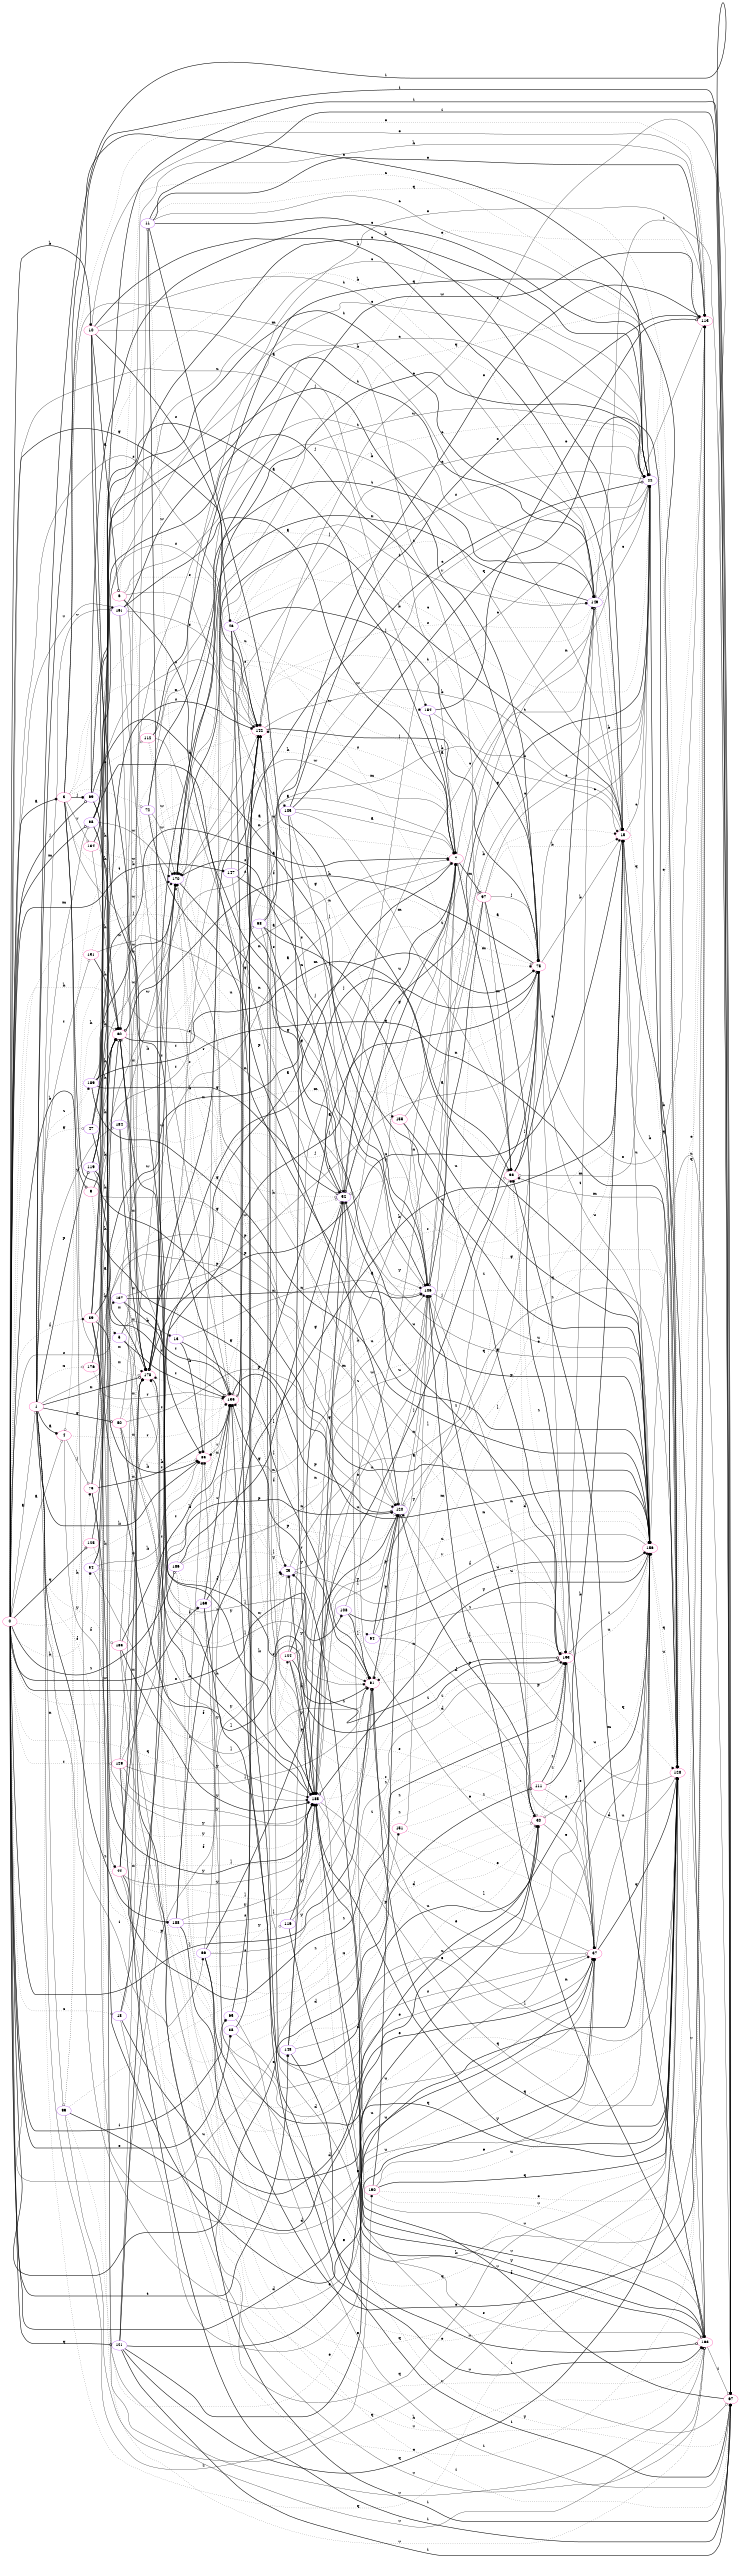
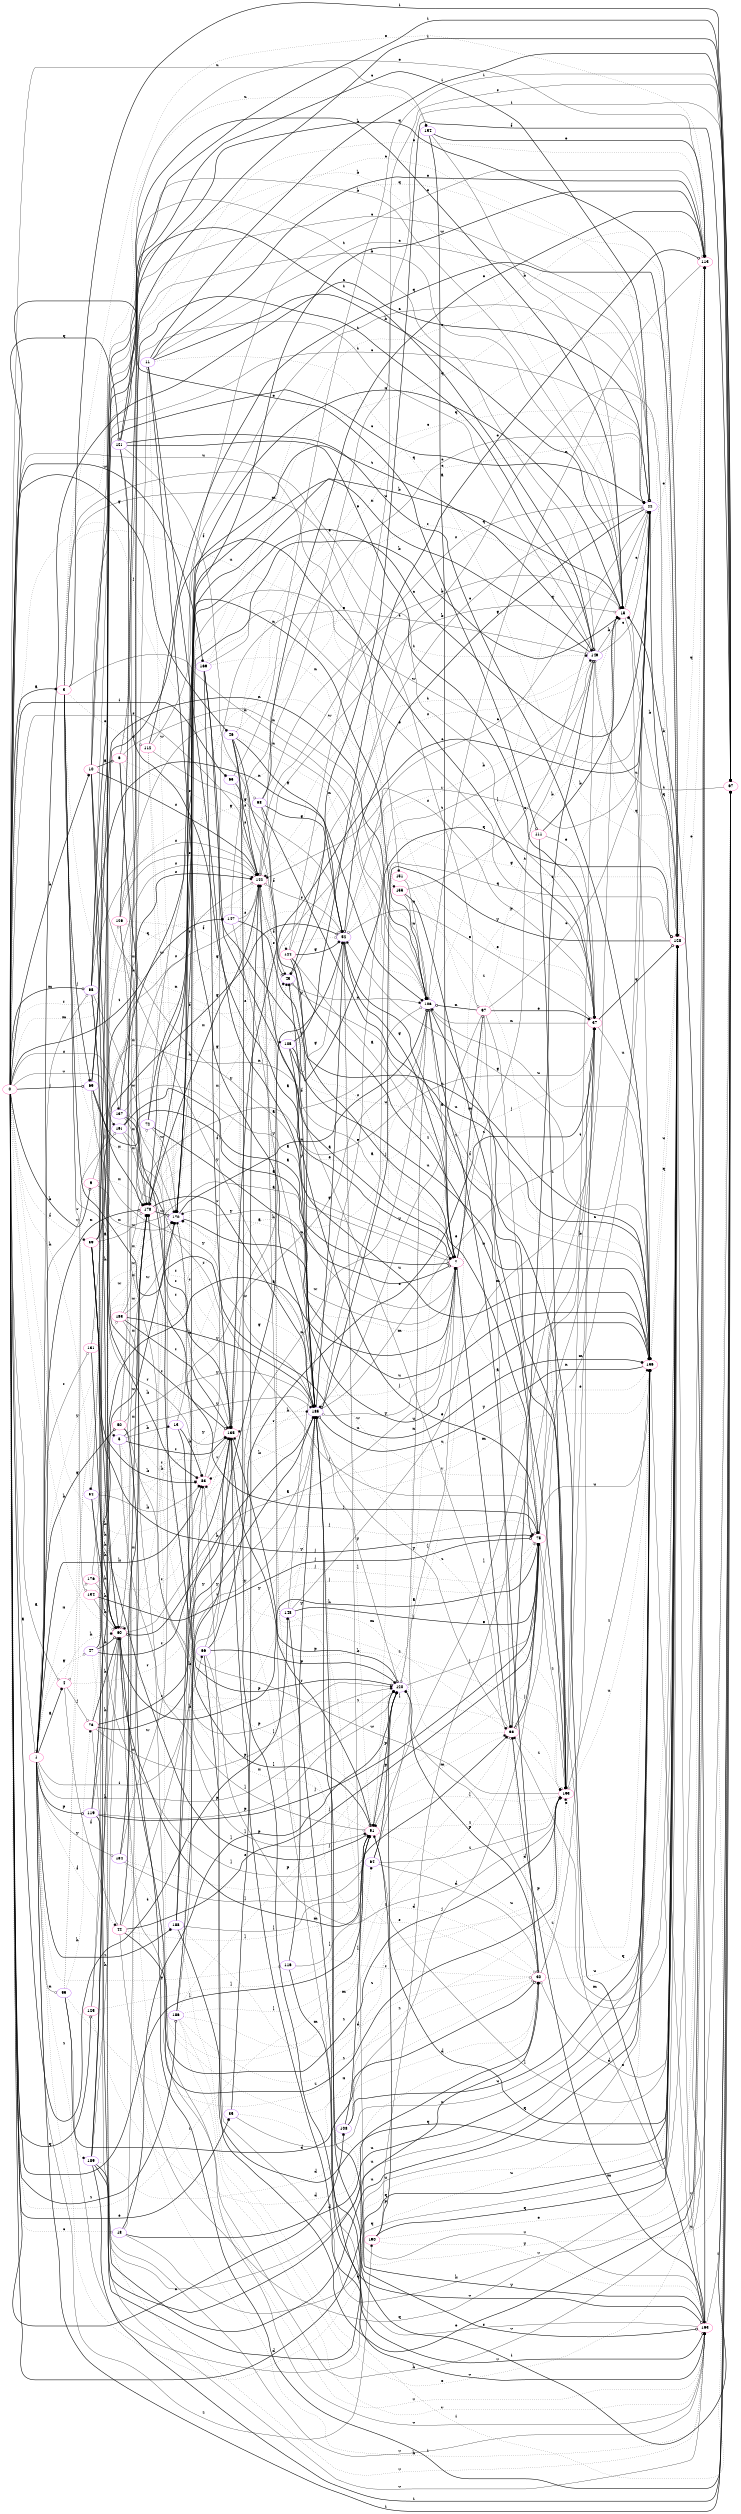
none -> (416, 1420)
